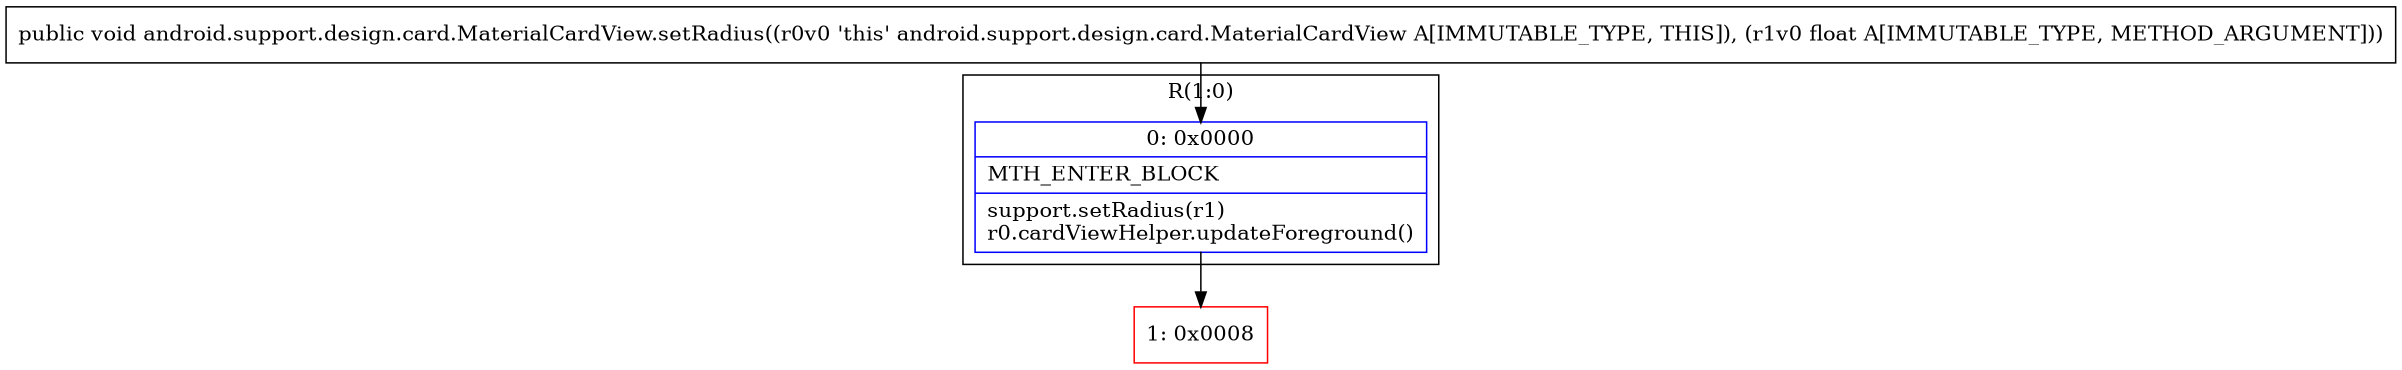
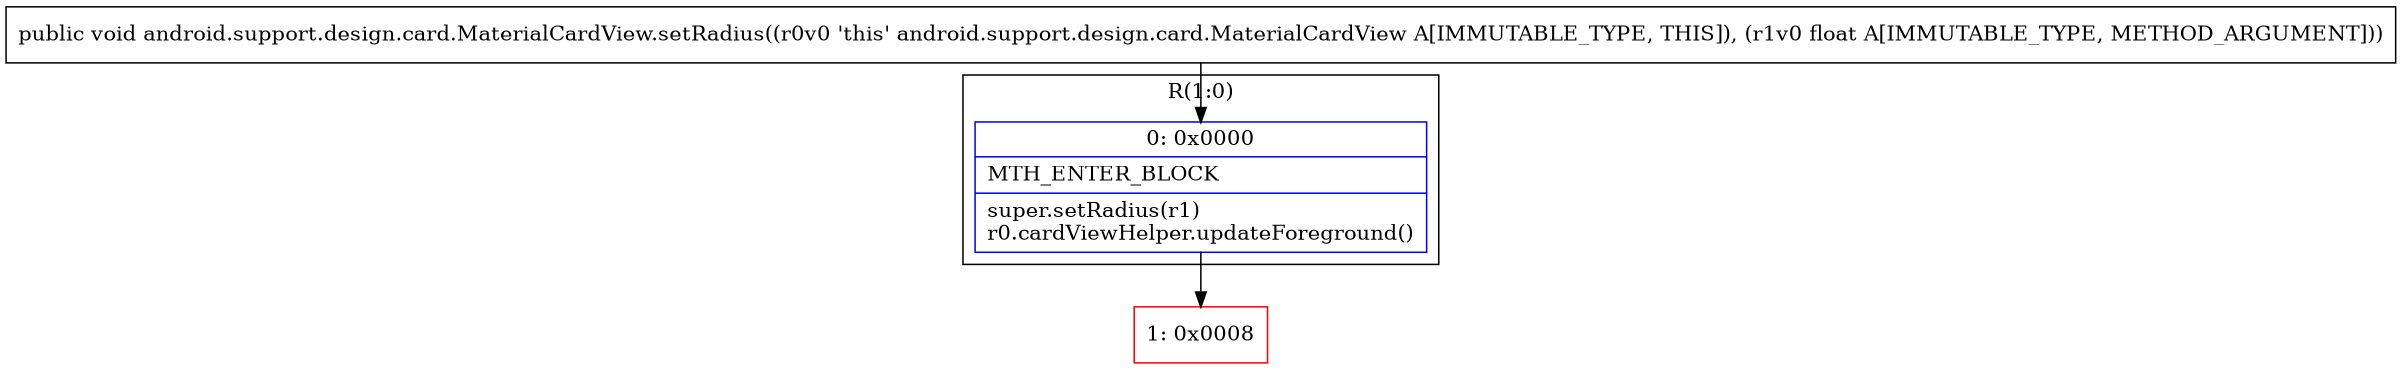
(1106, 211) -> (1094, 211)
